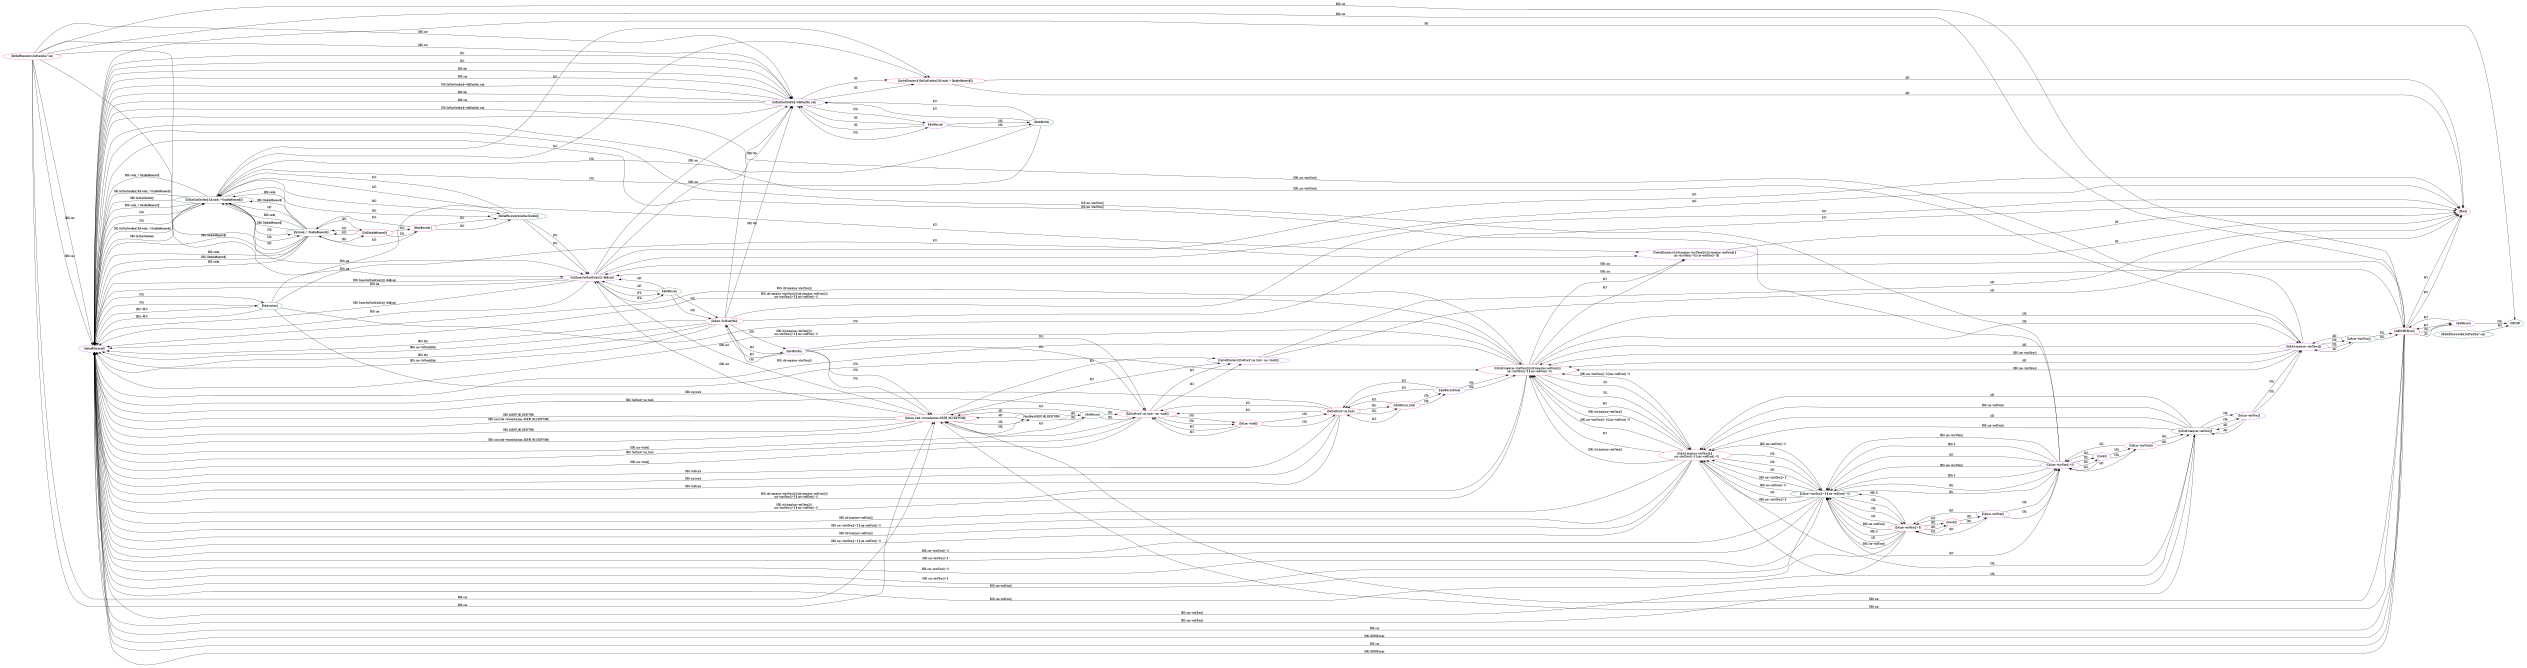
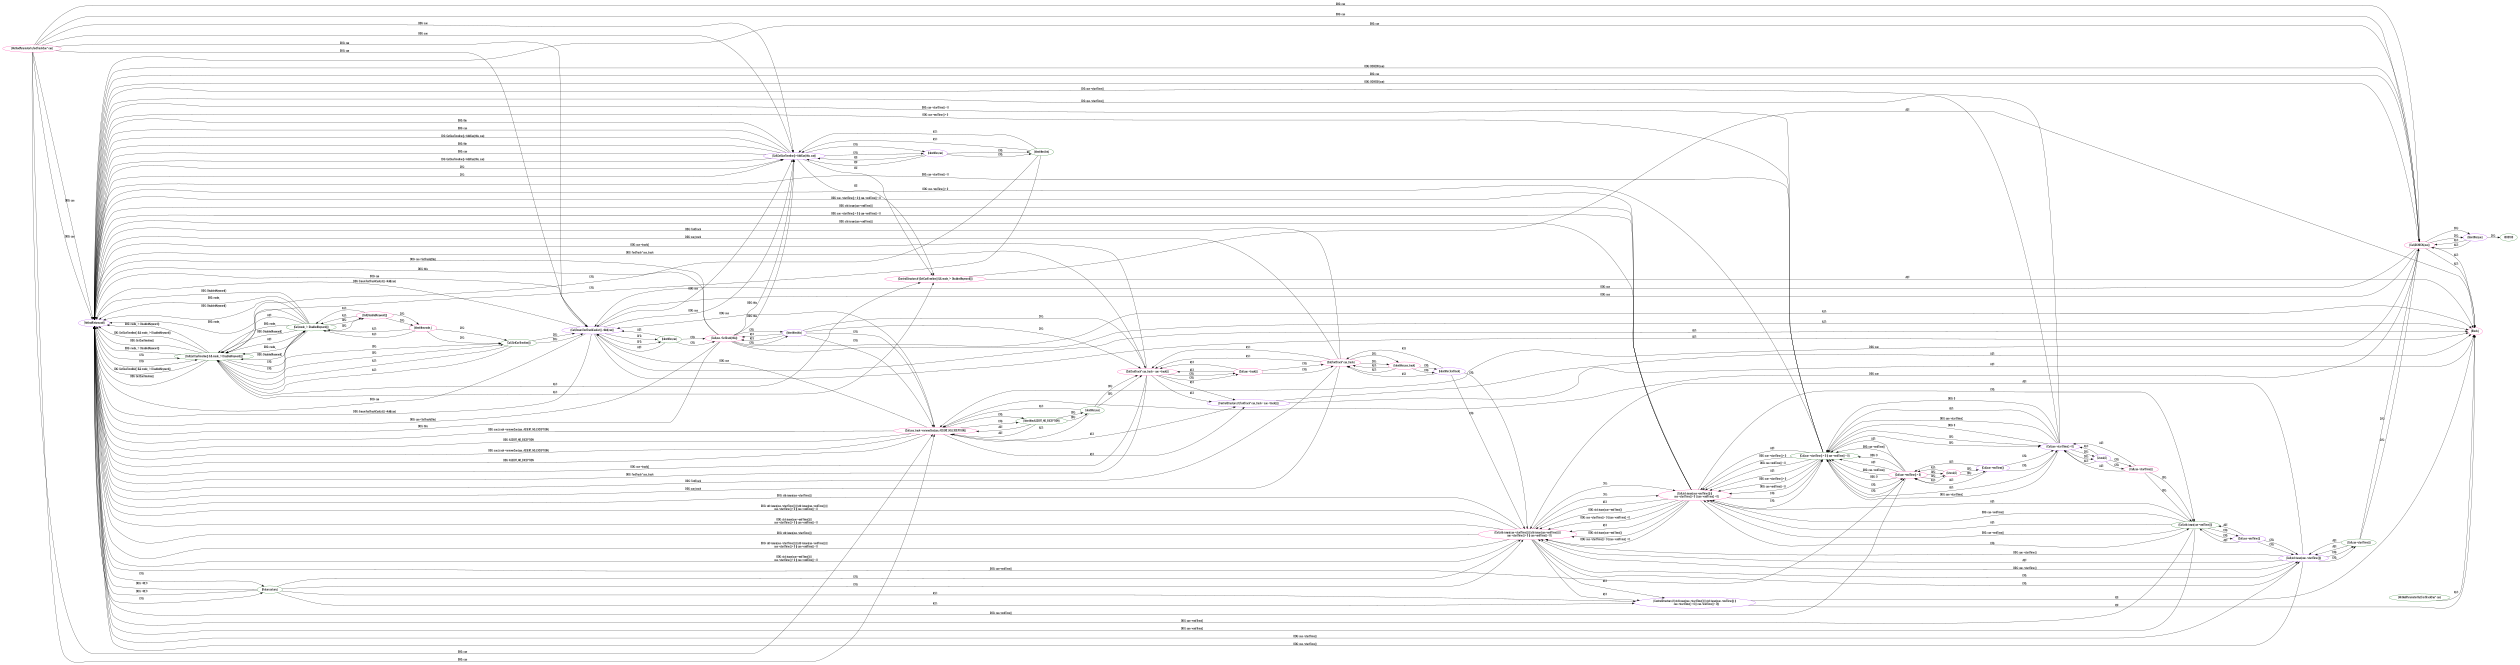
(1293, 25) -> none
(519, 216) -> (519, 343)
(2494, 329) -> (2470, 478)
